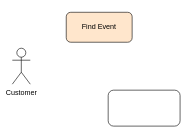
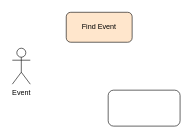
(22, 93) -> (22, 93)
